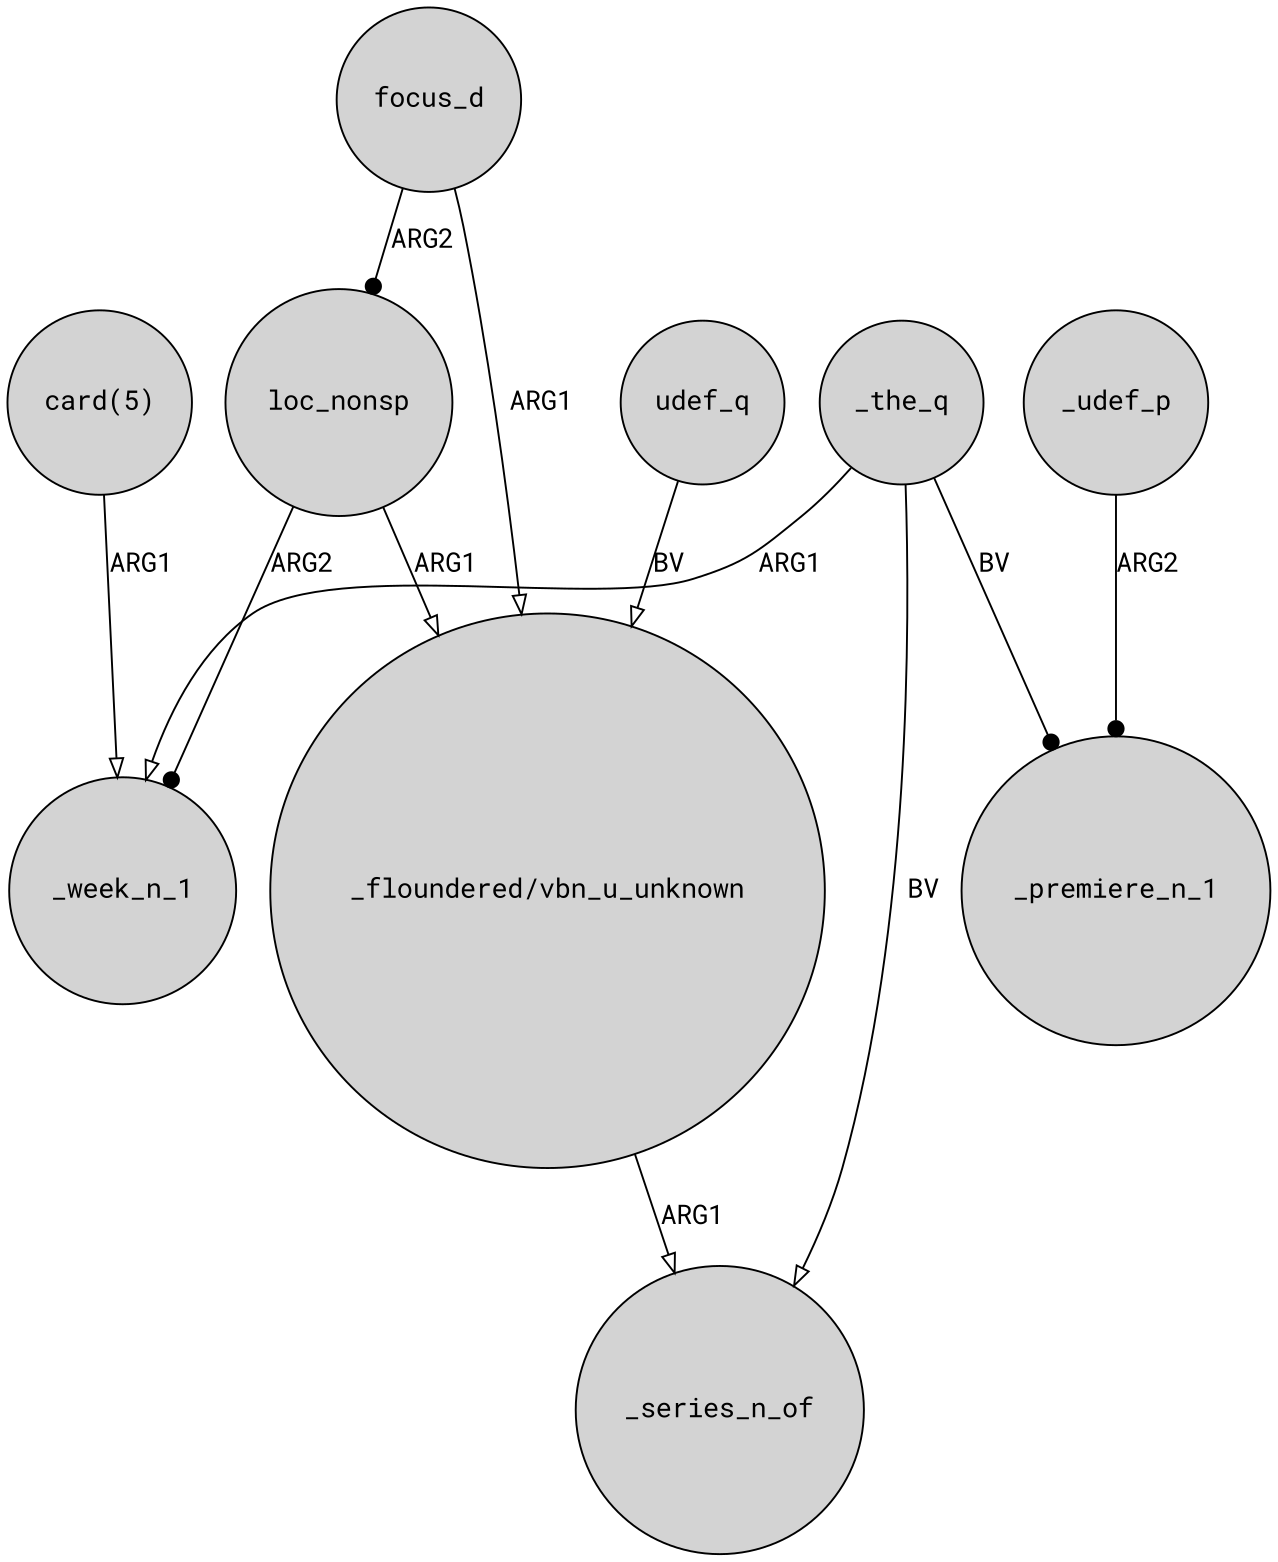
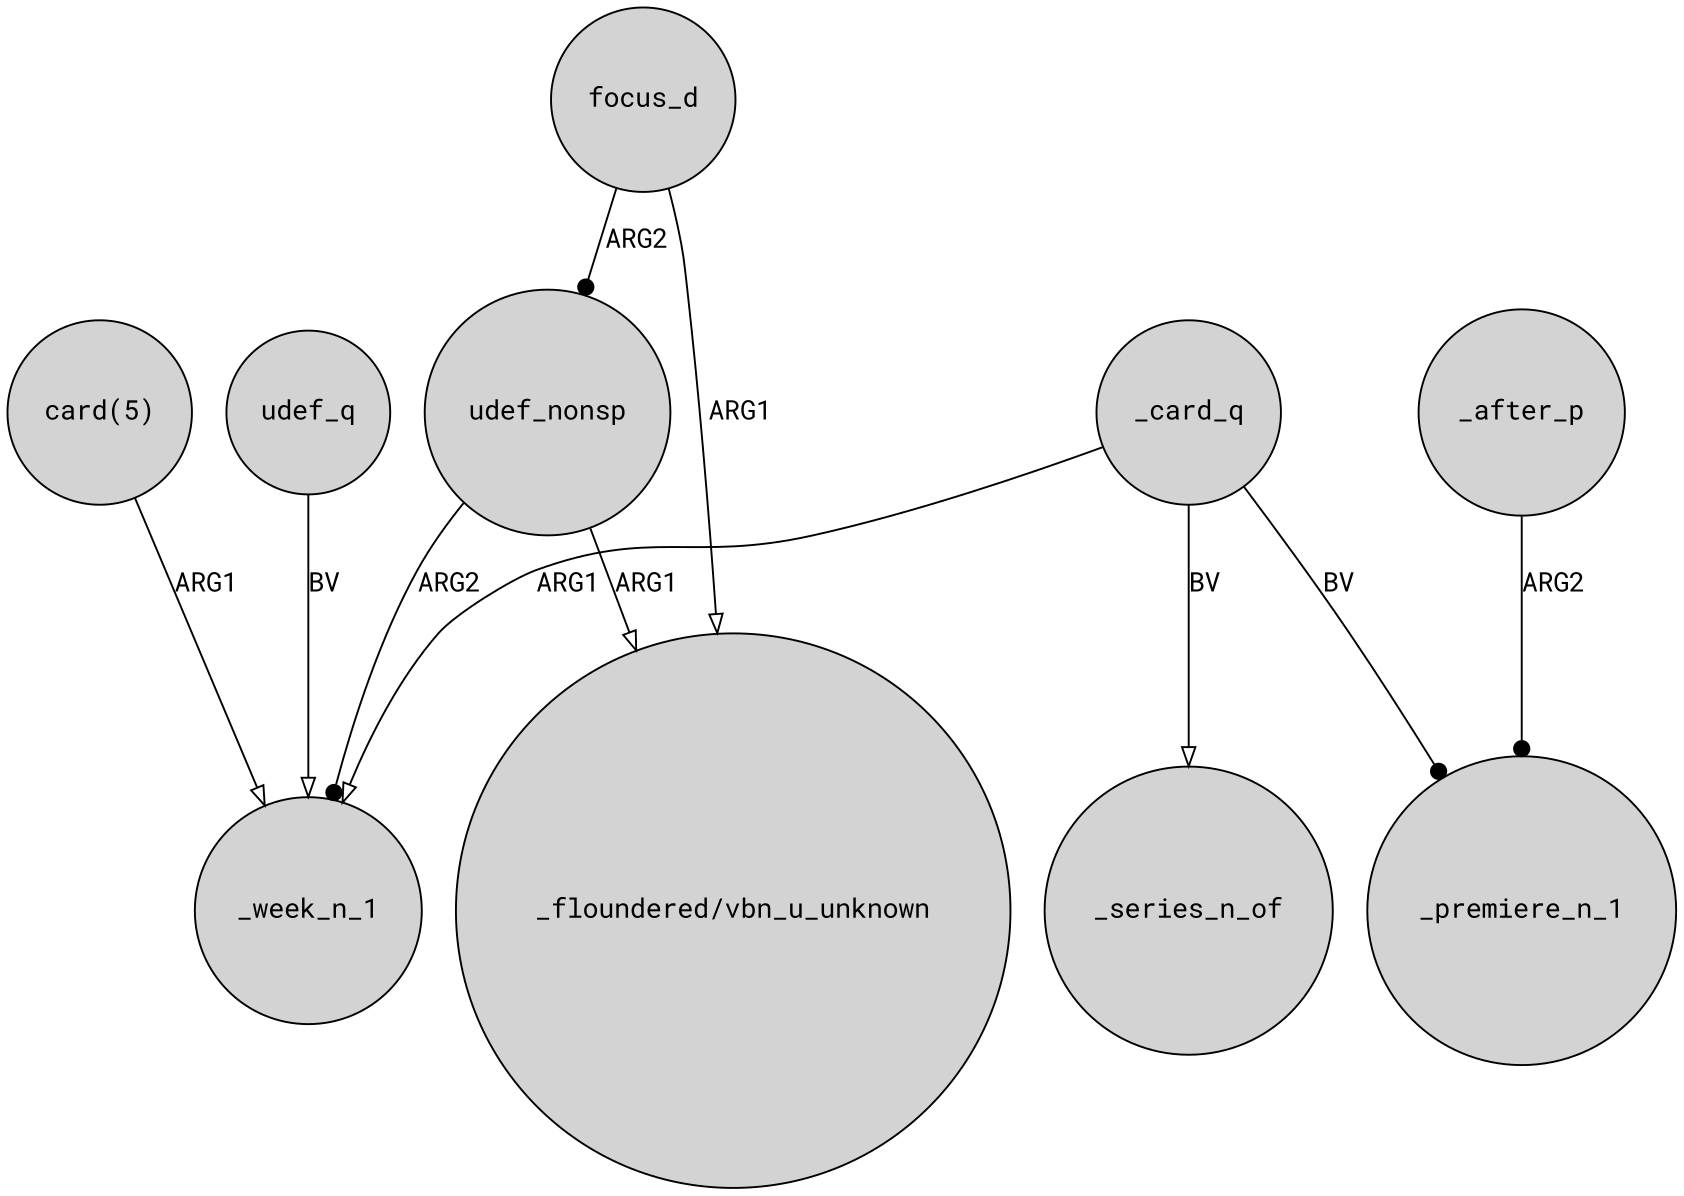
(339, 403) -> (548, 413)
(902, 403) -> (1189, 413)
(1116, 403) -> (1522, 413)
(658, 544) -> (308, 636)
(652, 1204) -> none
